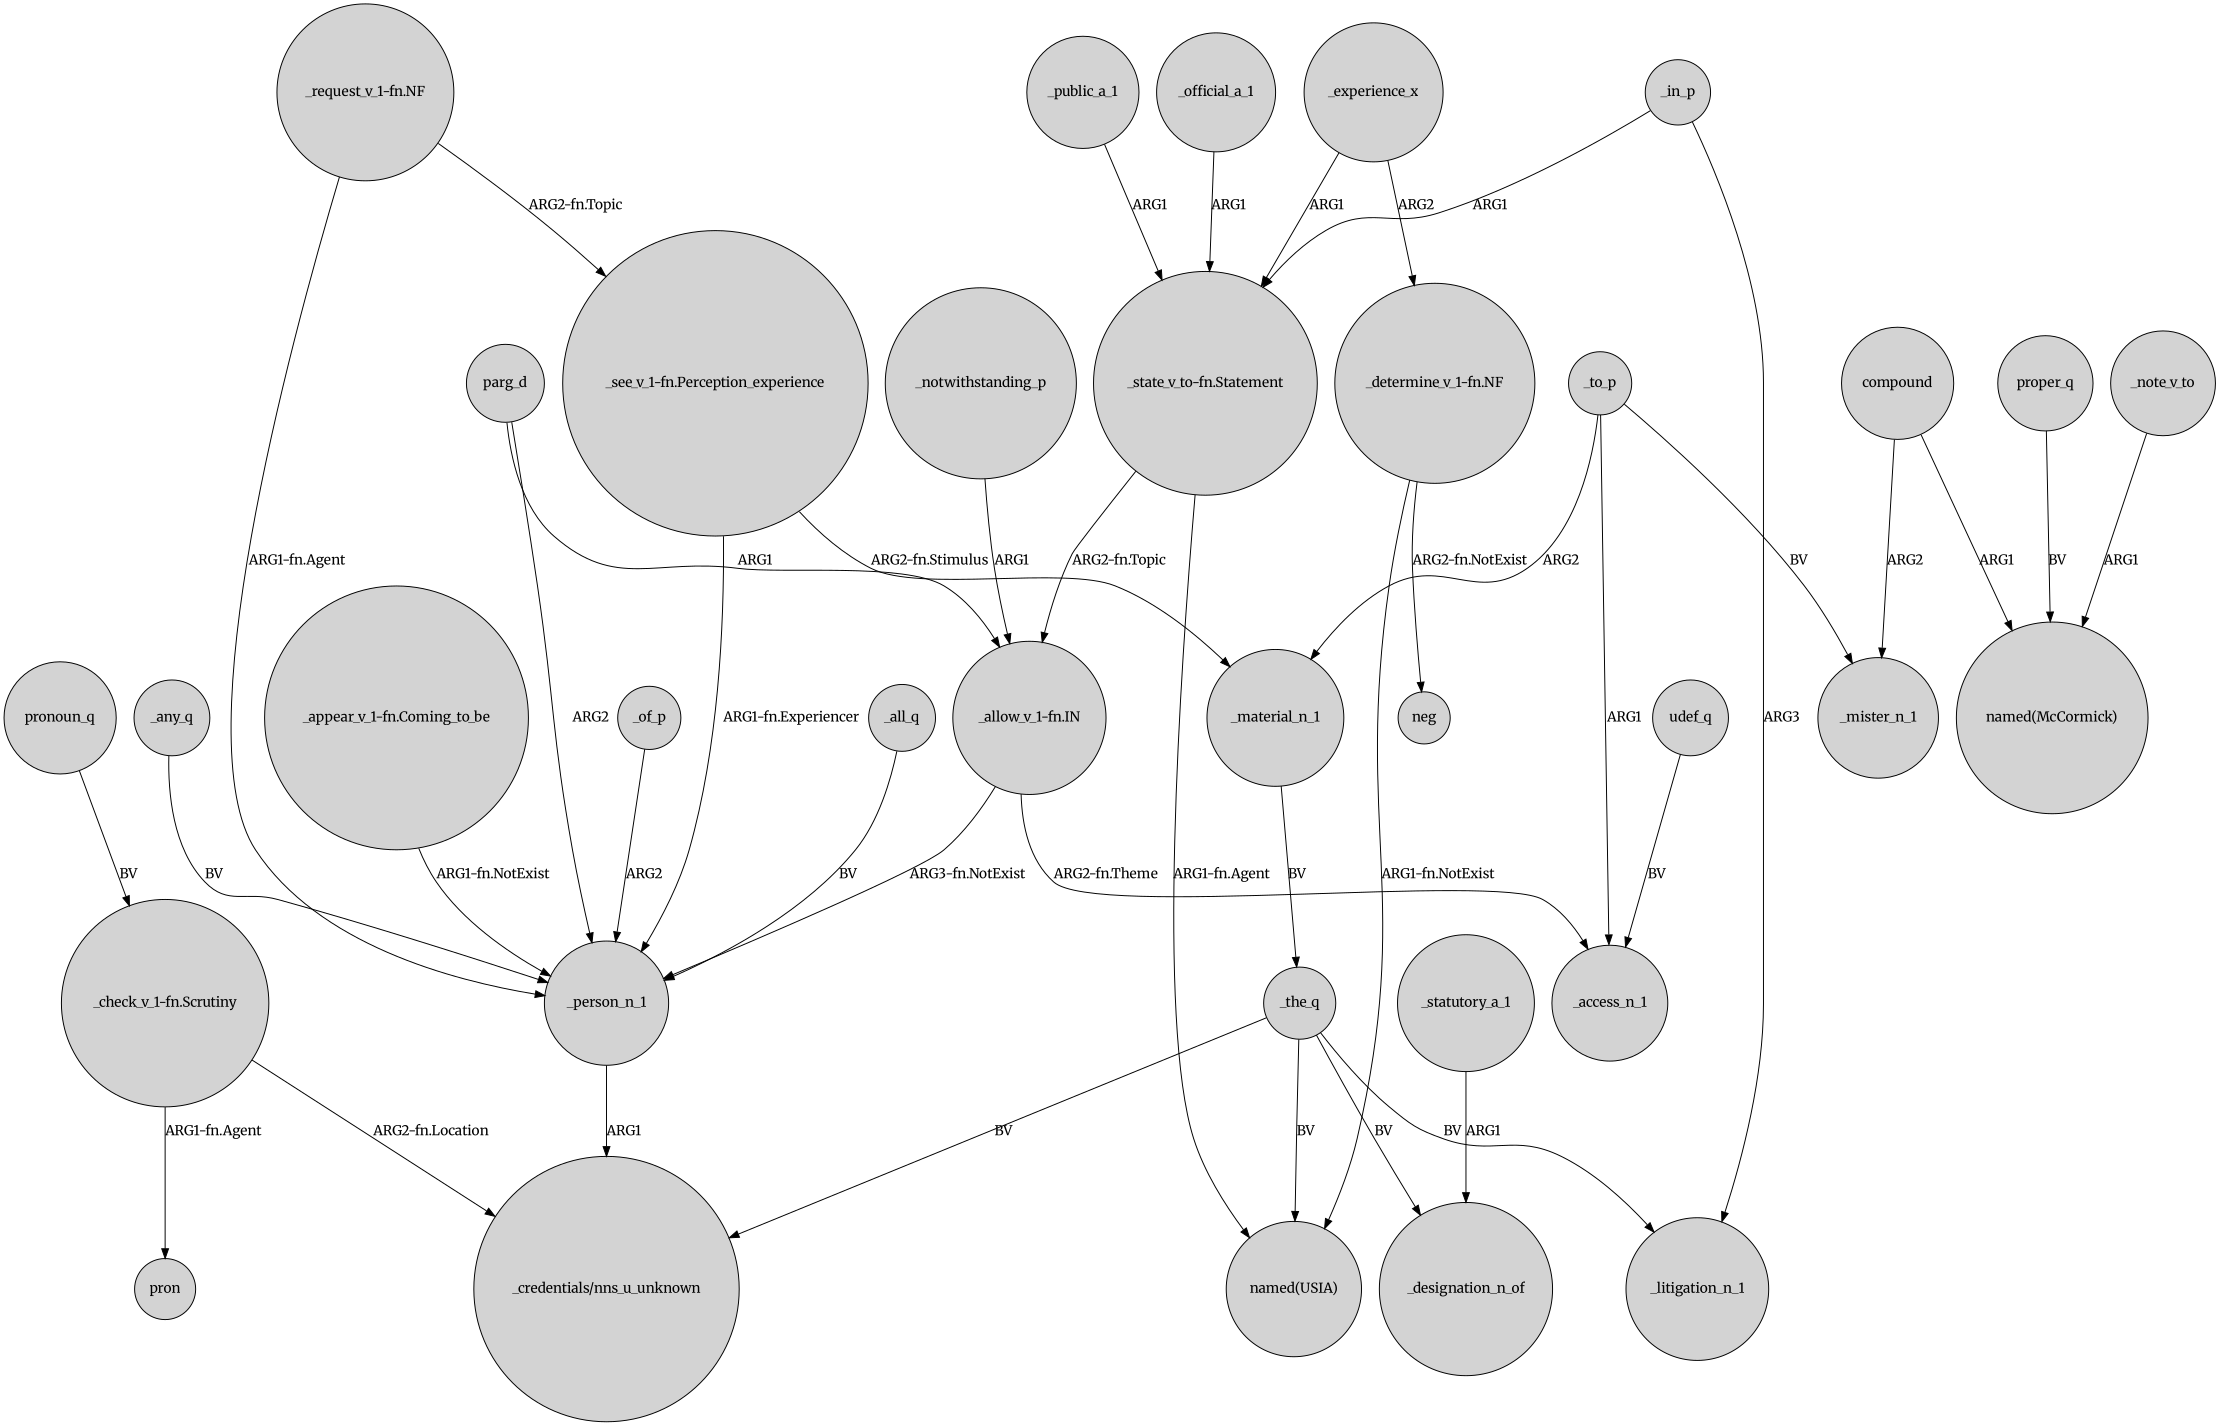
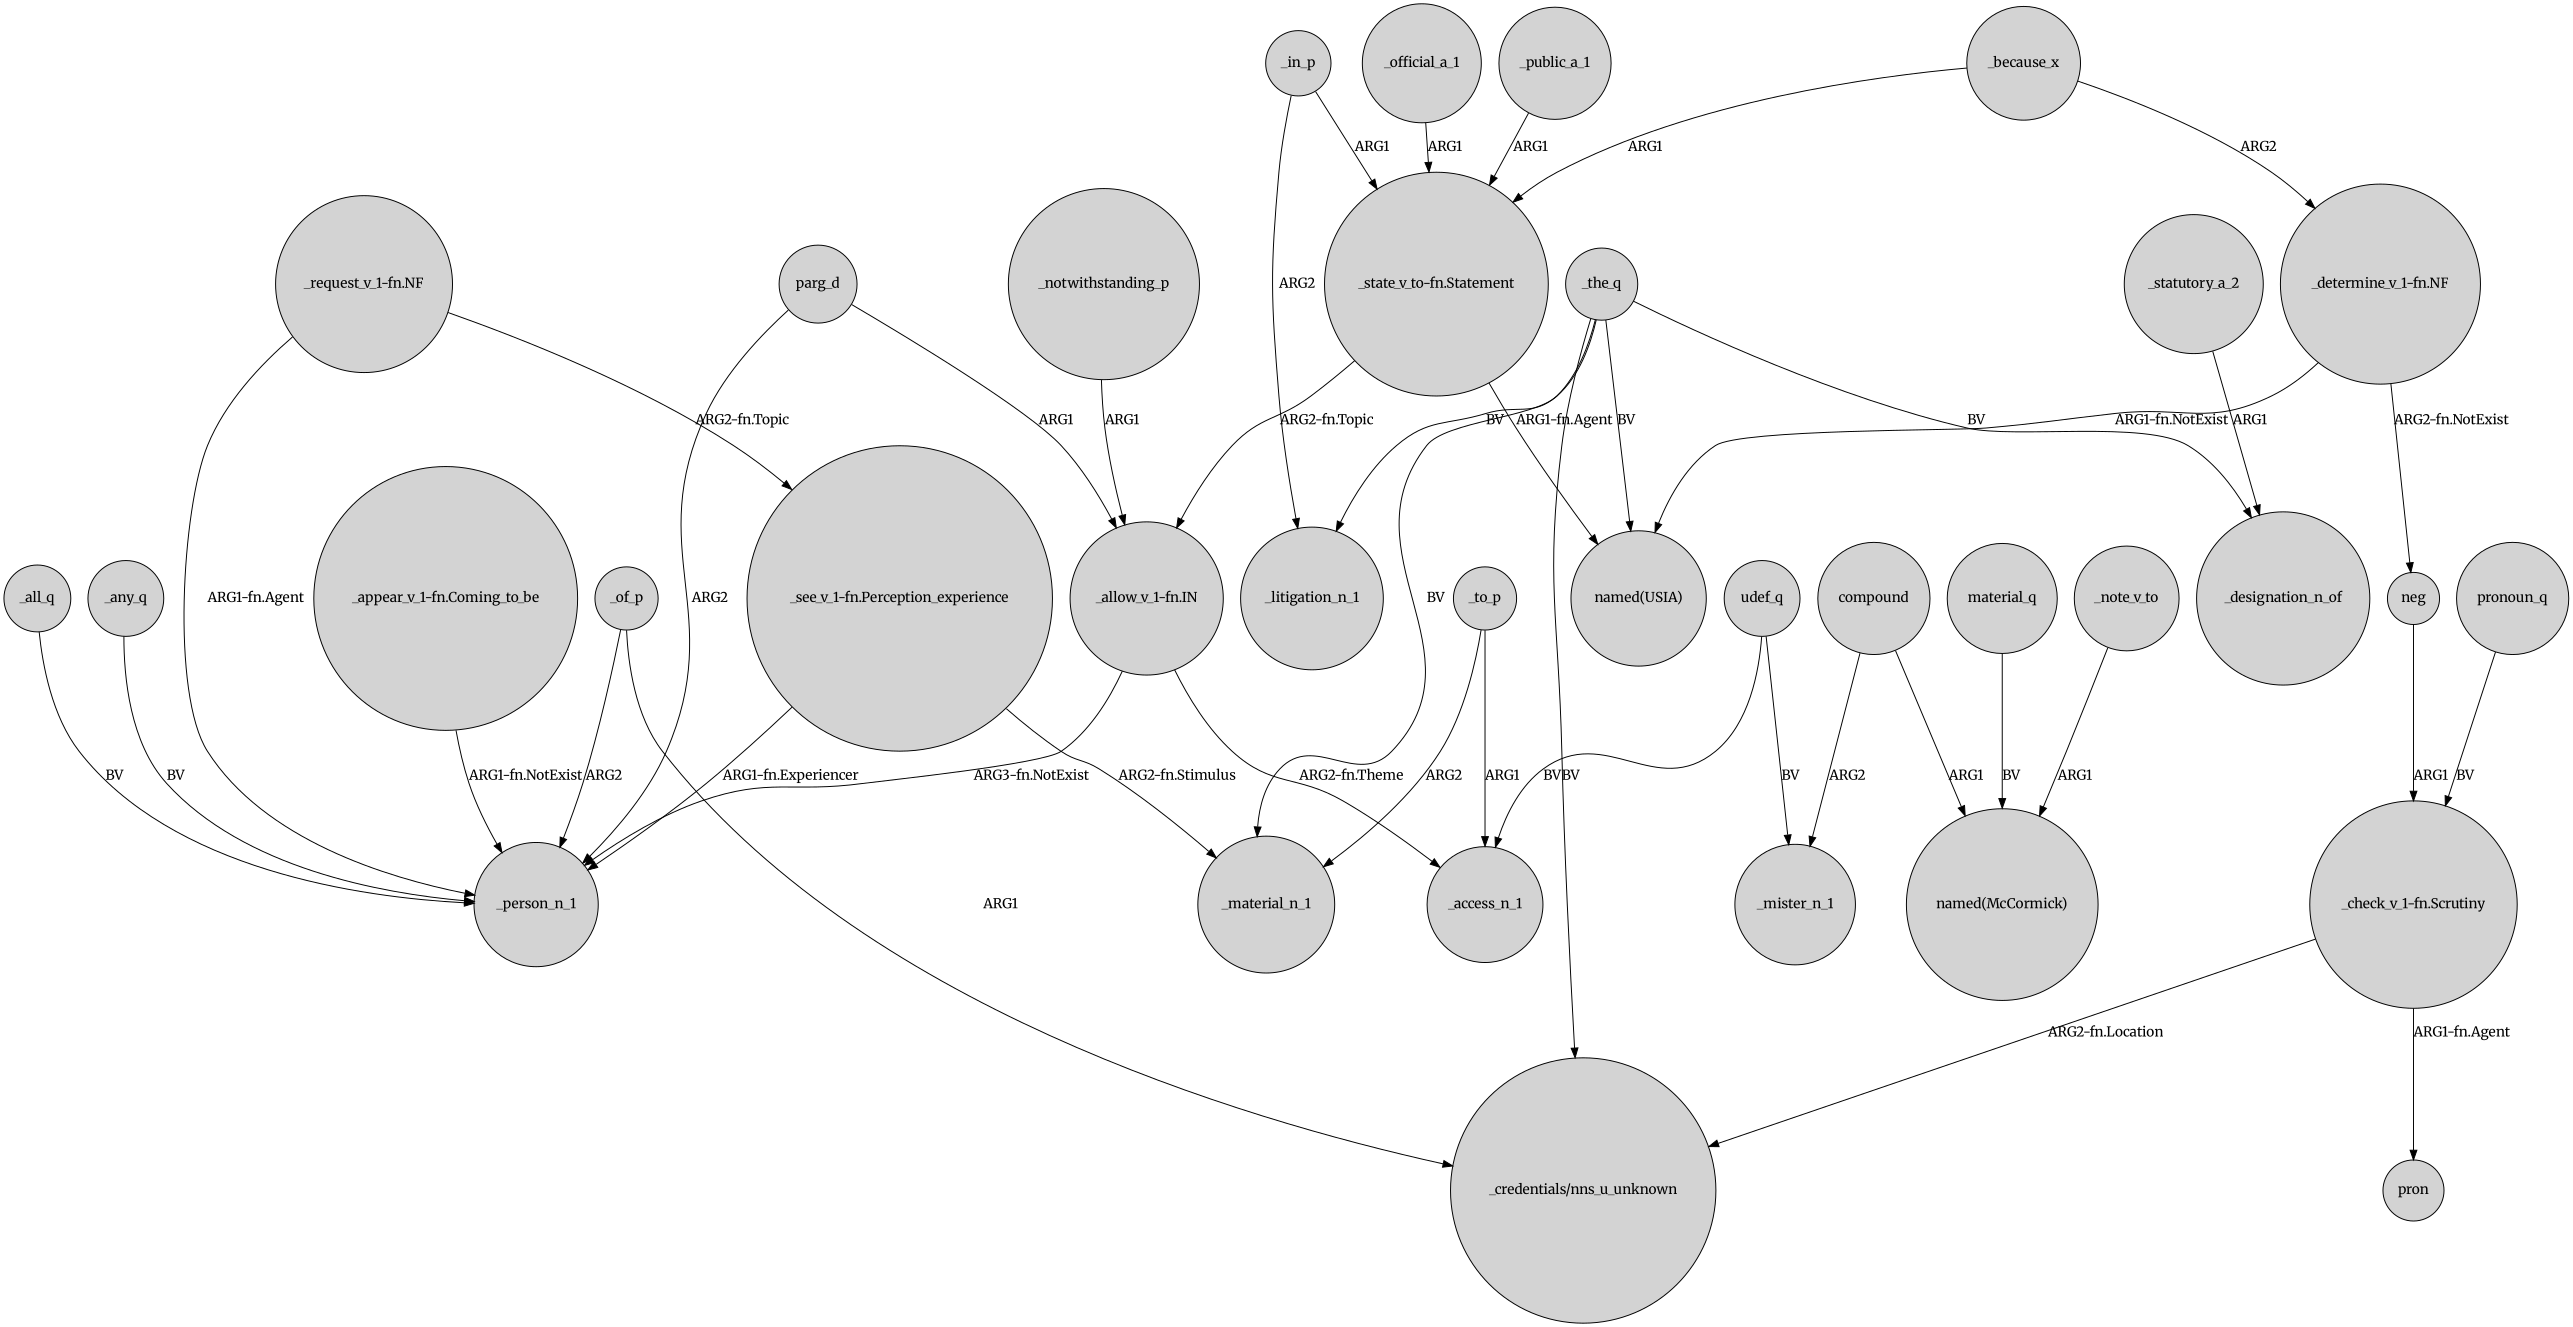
(1374, 92) -> (2024, 63)
(2045, 383) -> (2002, 598)
(1747, 520) -> (1777, 736)
none -> (2413, 708)
(1782, 718) -> (1297, 284)
(1288, 872) -> (1407, 578)
(1466, 1003) -> (2194, 284)
(607, 1106) -> (961, 991)
